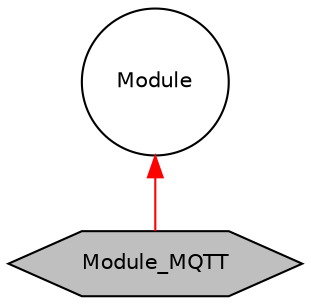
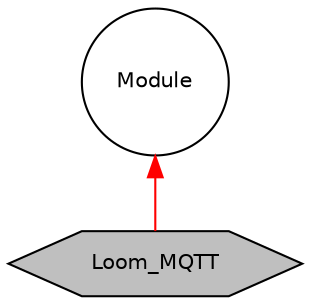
(155, 264) -> (155, 264)
